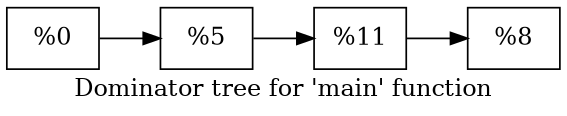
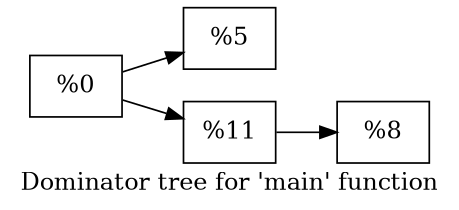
(275, 38) -> (145, 107)
